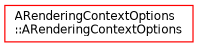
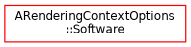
(99, 24) -> (95, 24)
